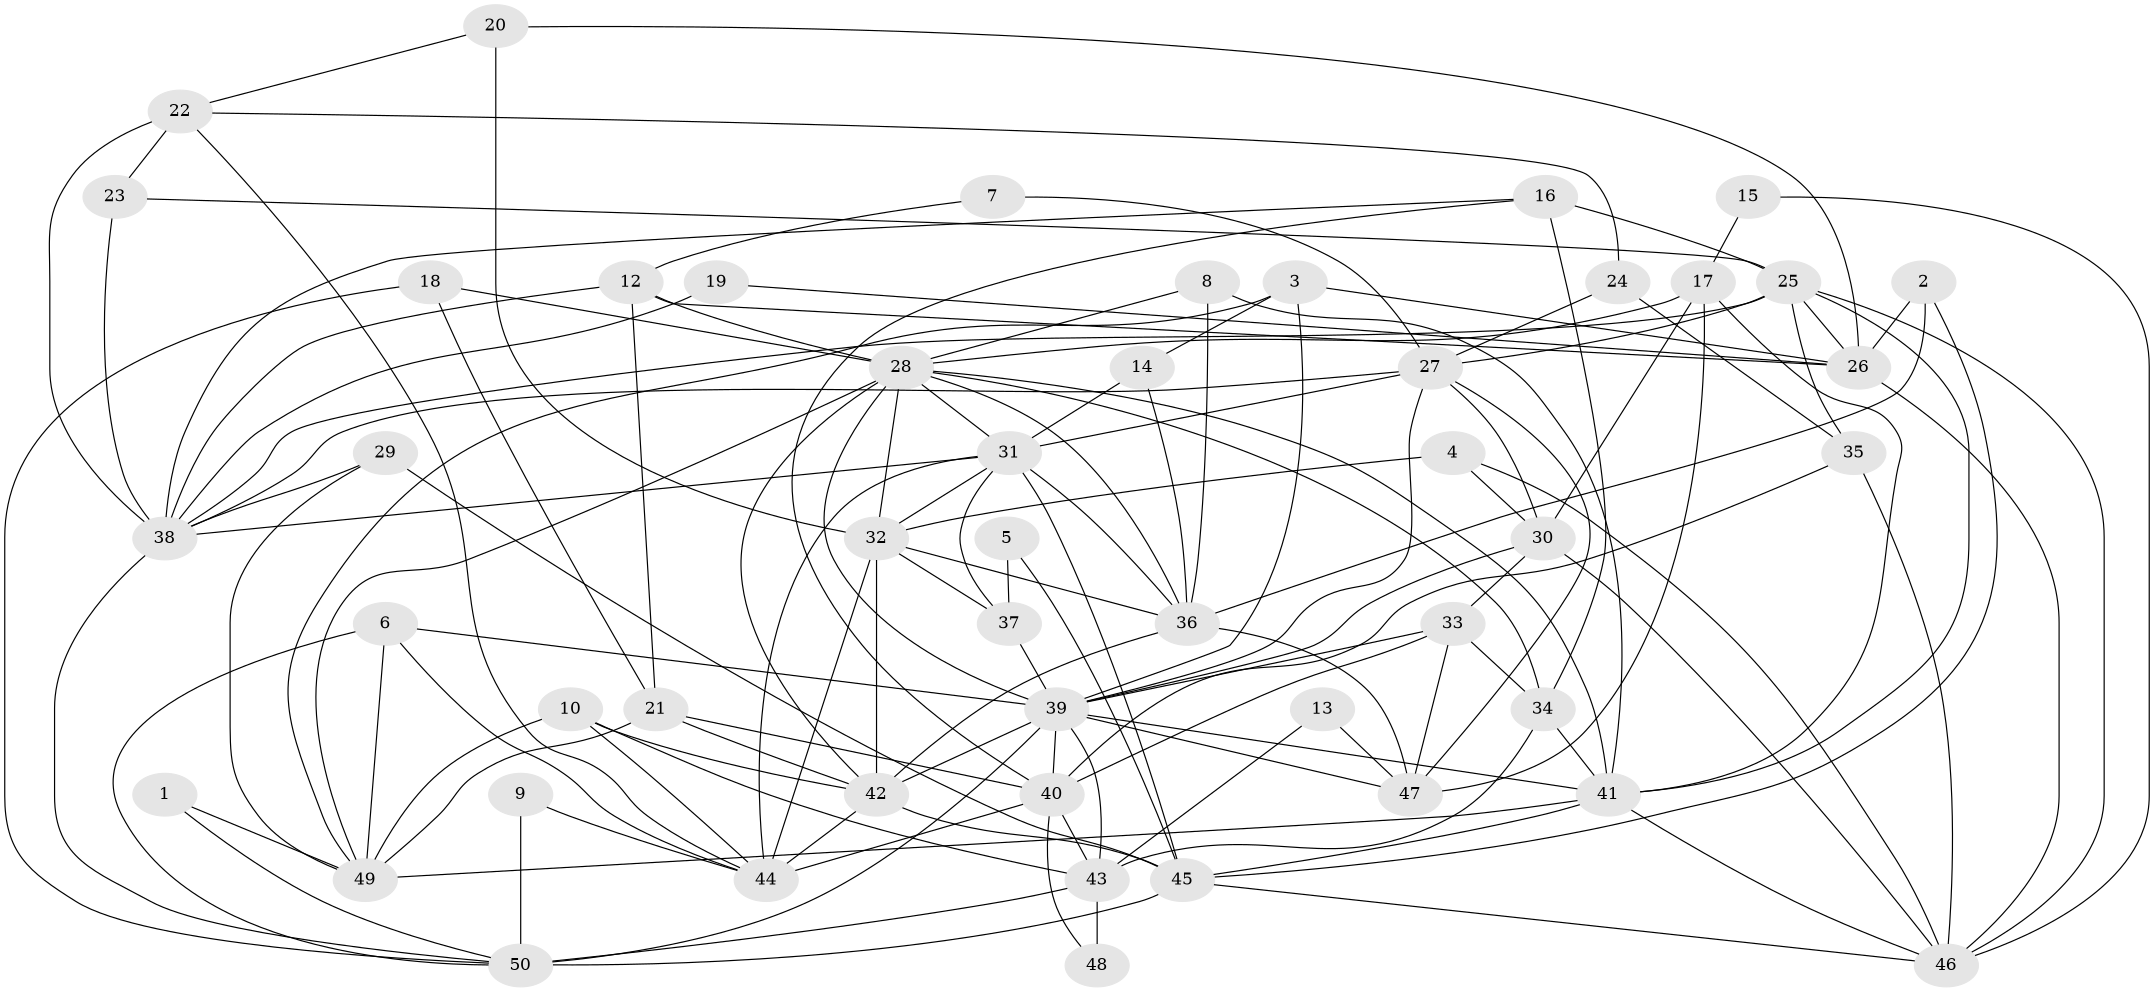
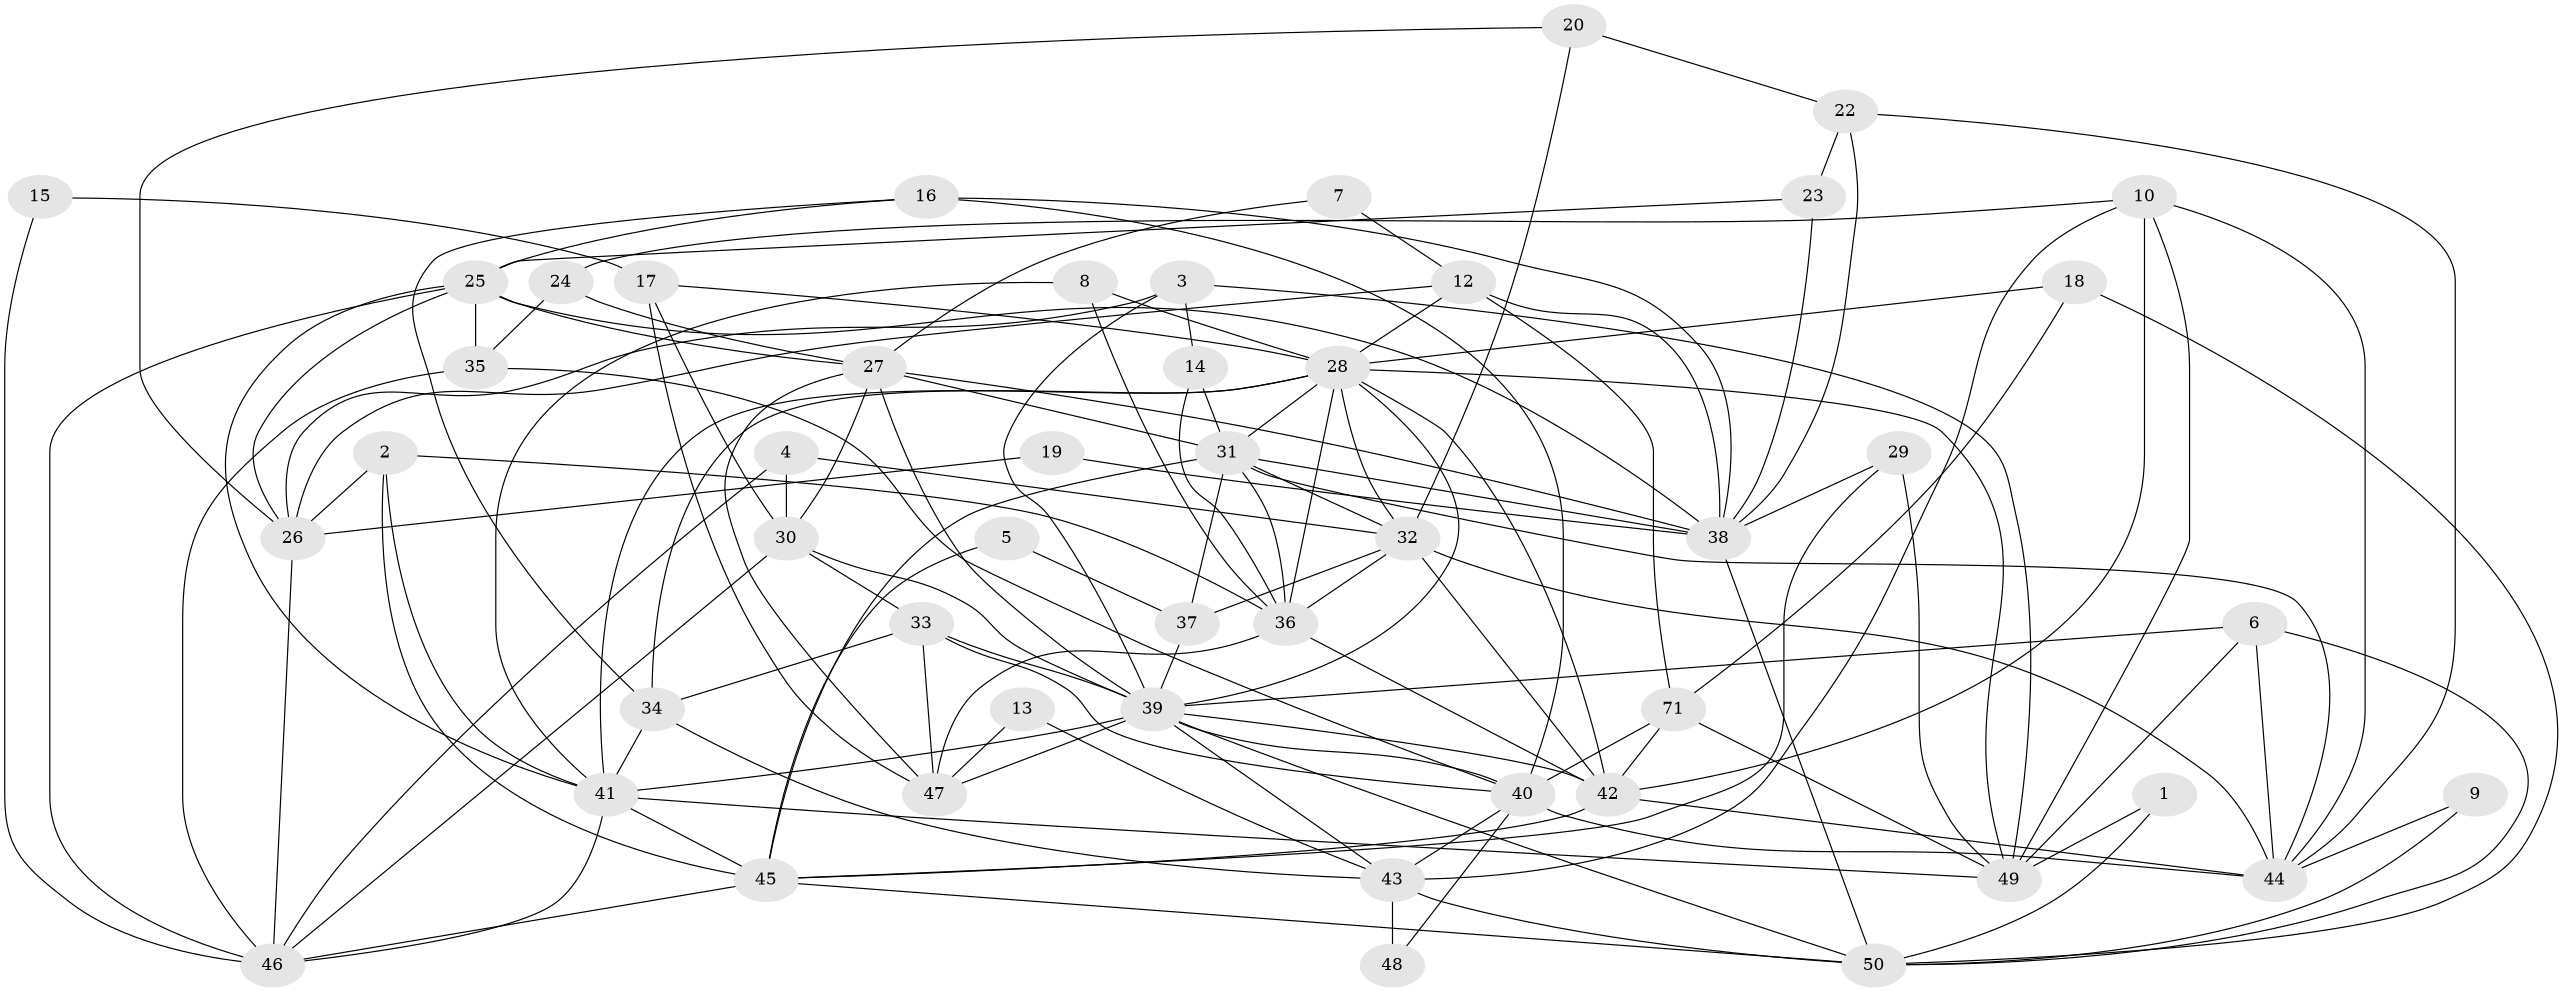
(948, 128) -> (1501, 221)
(1884, 568) -> (432, 663)
(656, 709) -> (1674, 709)
